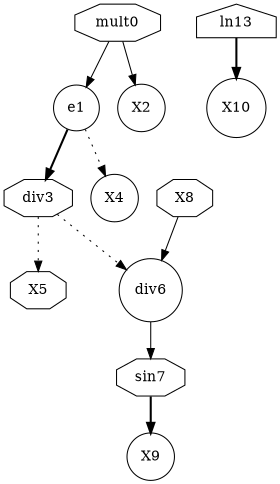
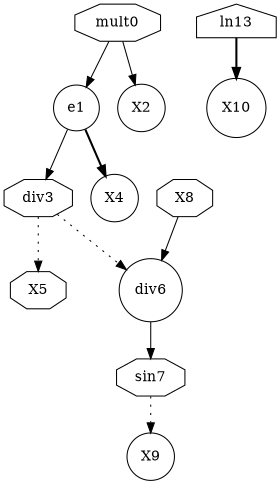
(93, 148) -> (93, 148)
(59, 149) -> (59, 149)
(151, 409) -> (151, 409)
